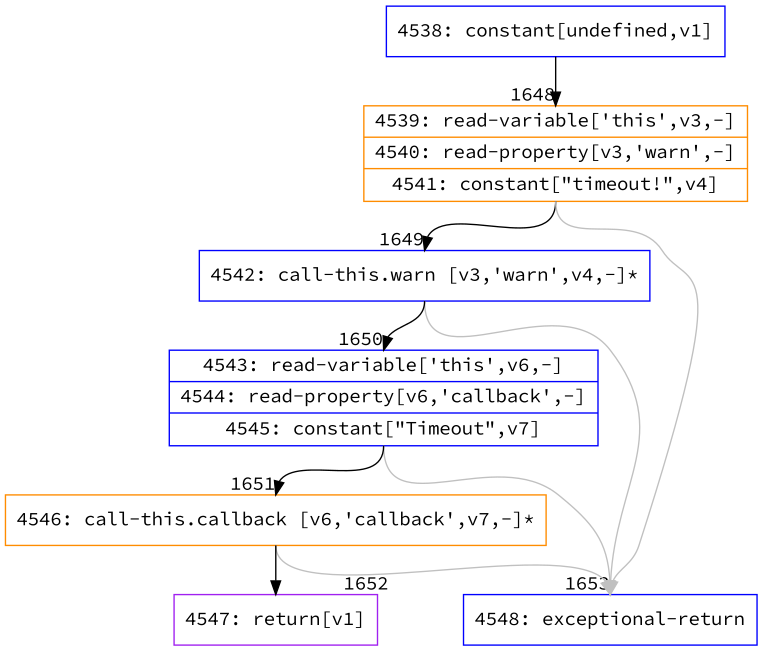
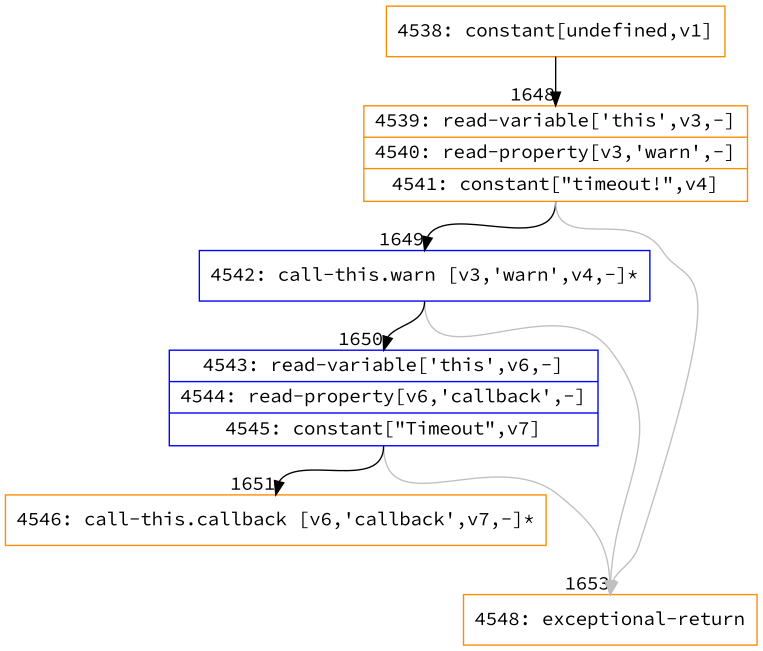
(556, 31) -> (556, 31)
(436, 571) -> none
(276, 620) -> none
(610, 620) -> (610, 620)
